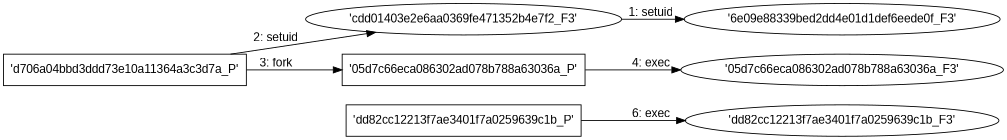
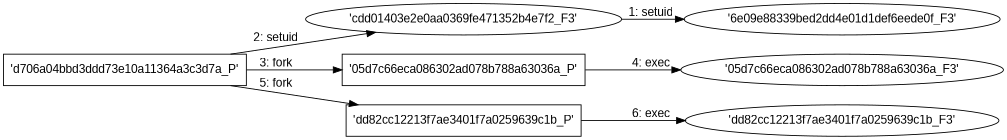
(464, 19) -> (464, 19)
none -> (290, 95)
